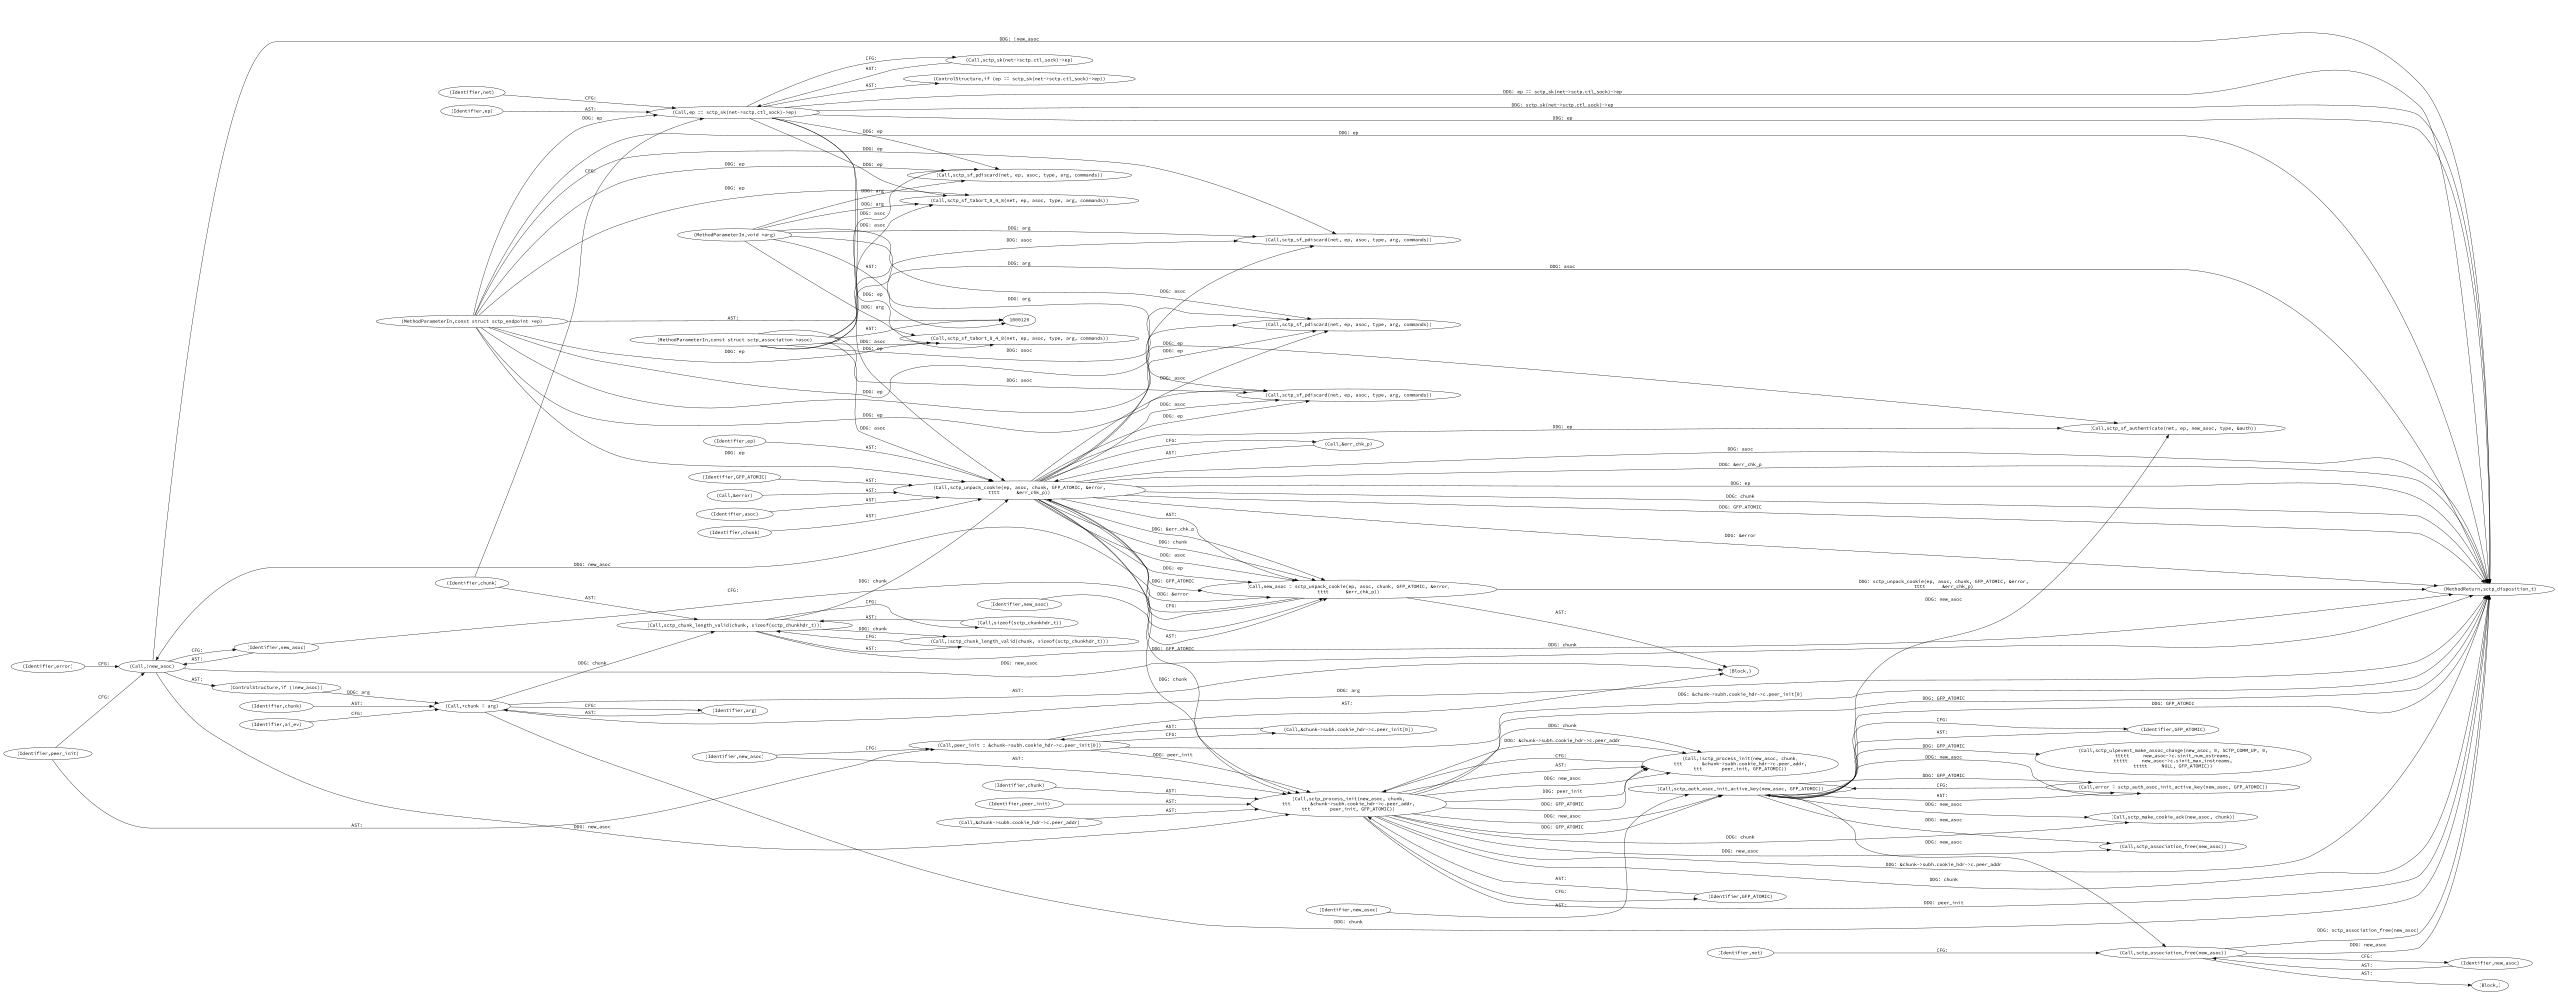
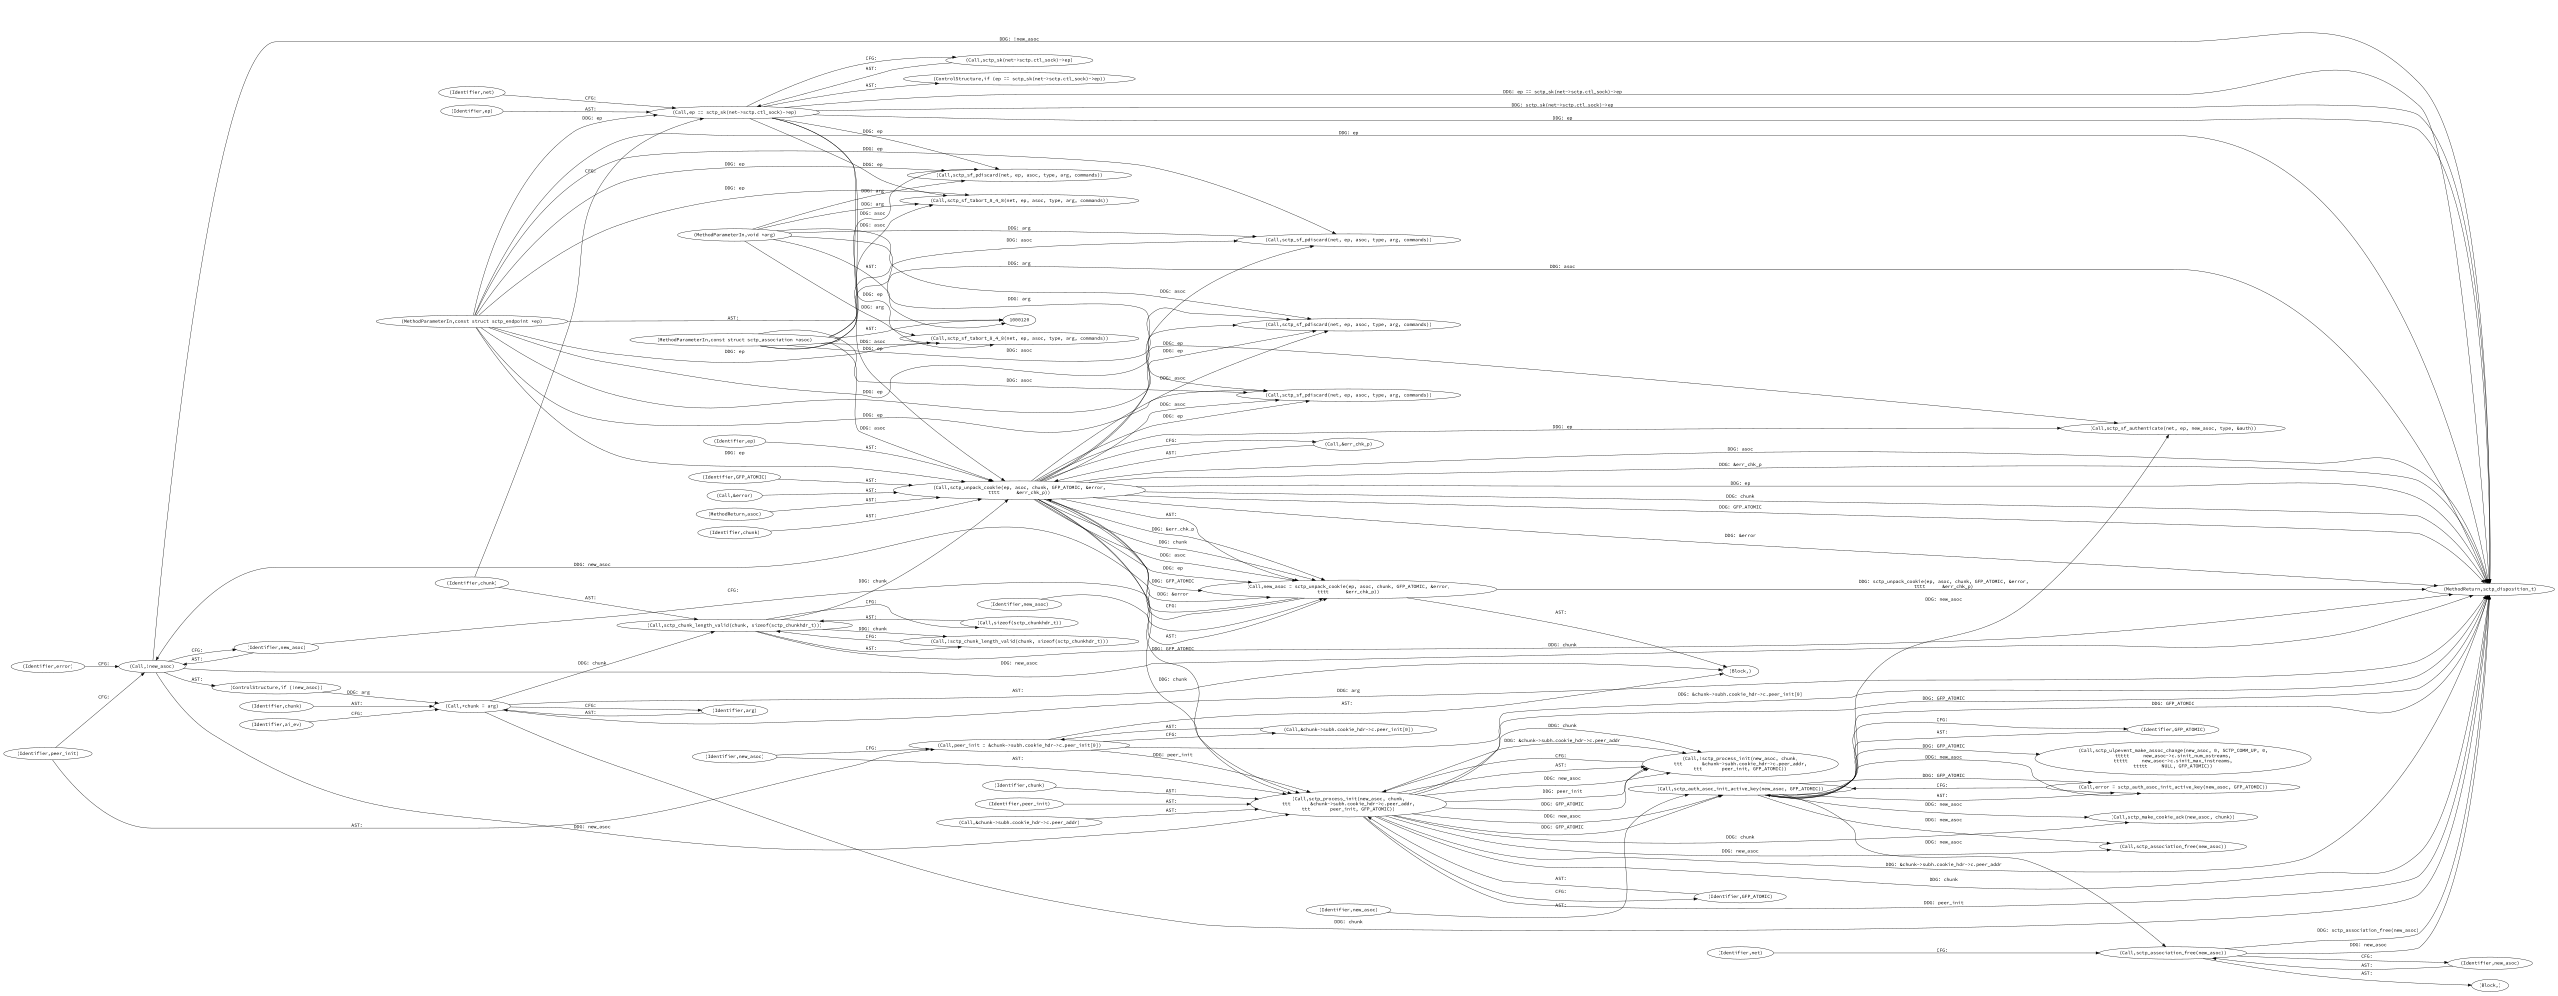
(735, 514) -> (735, 514)
